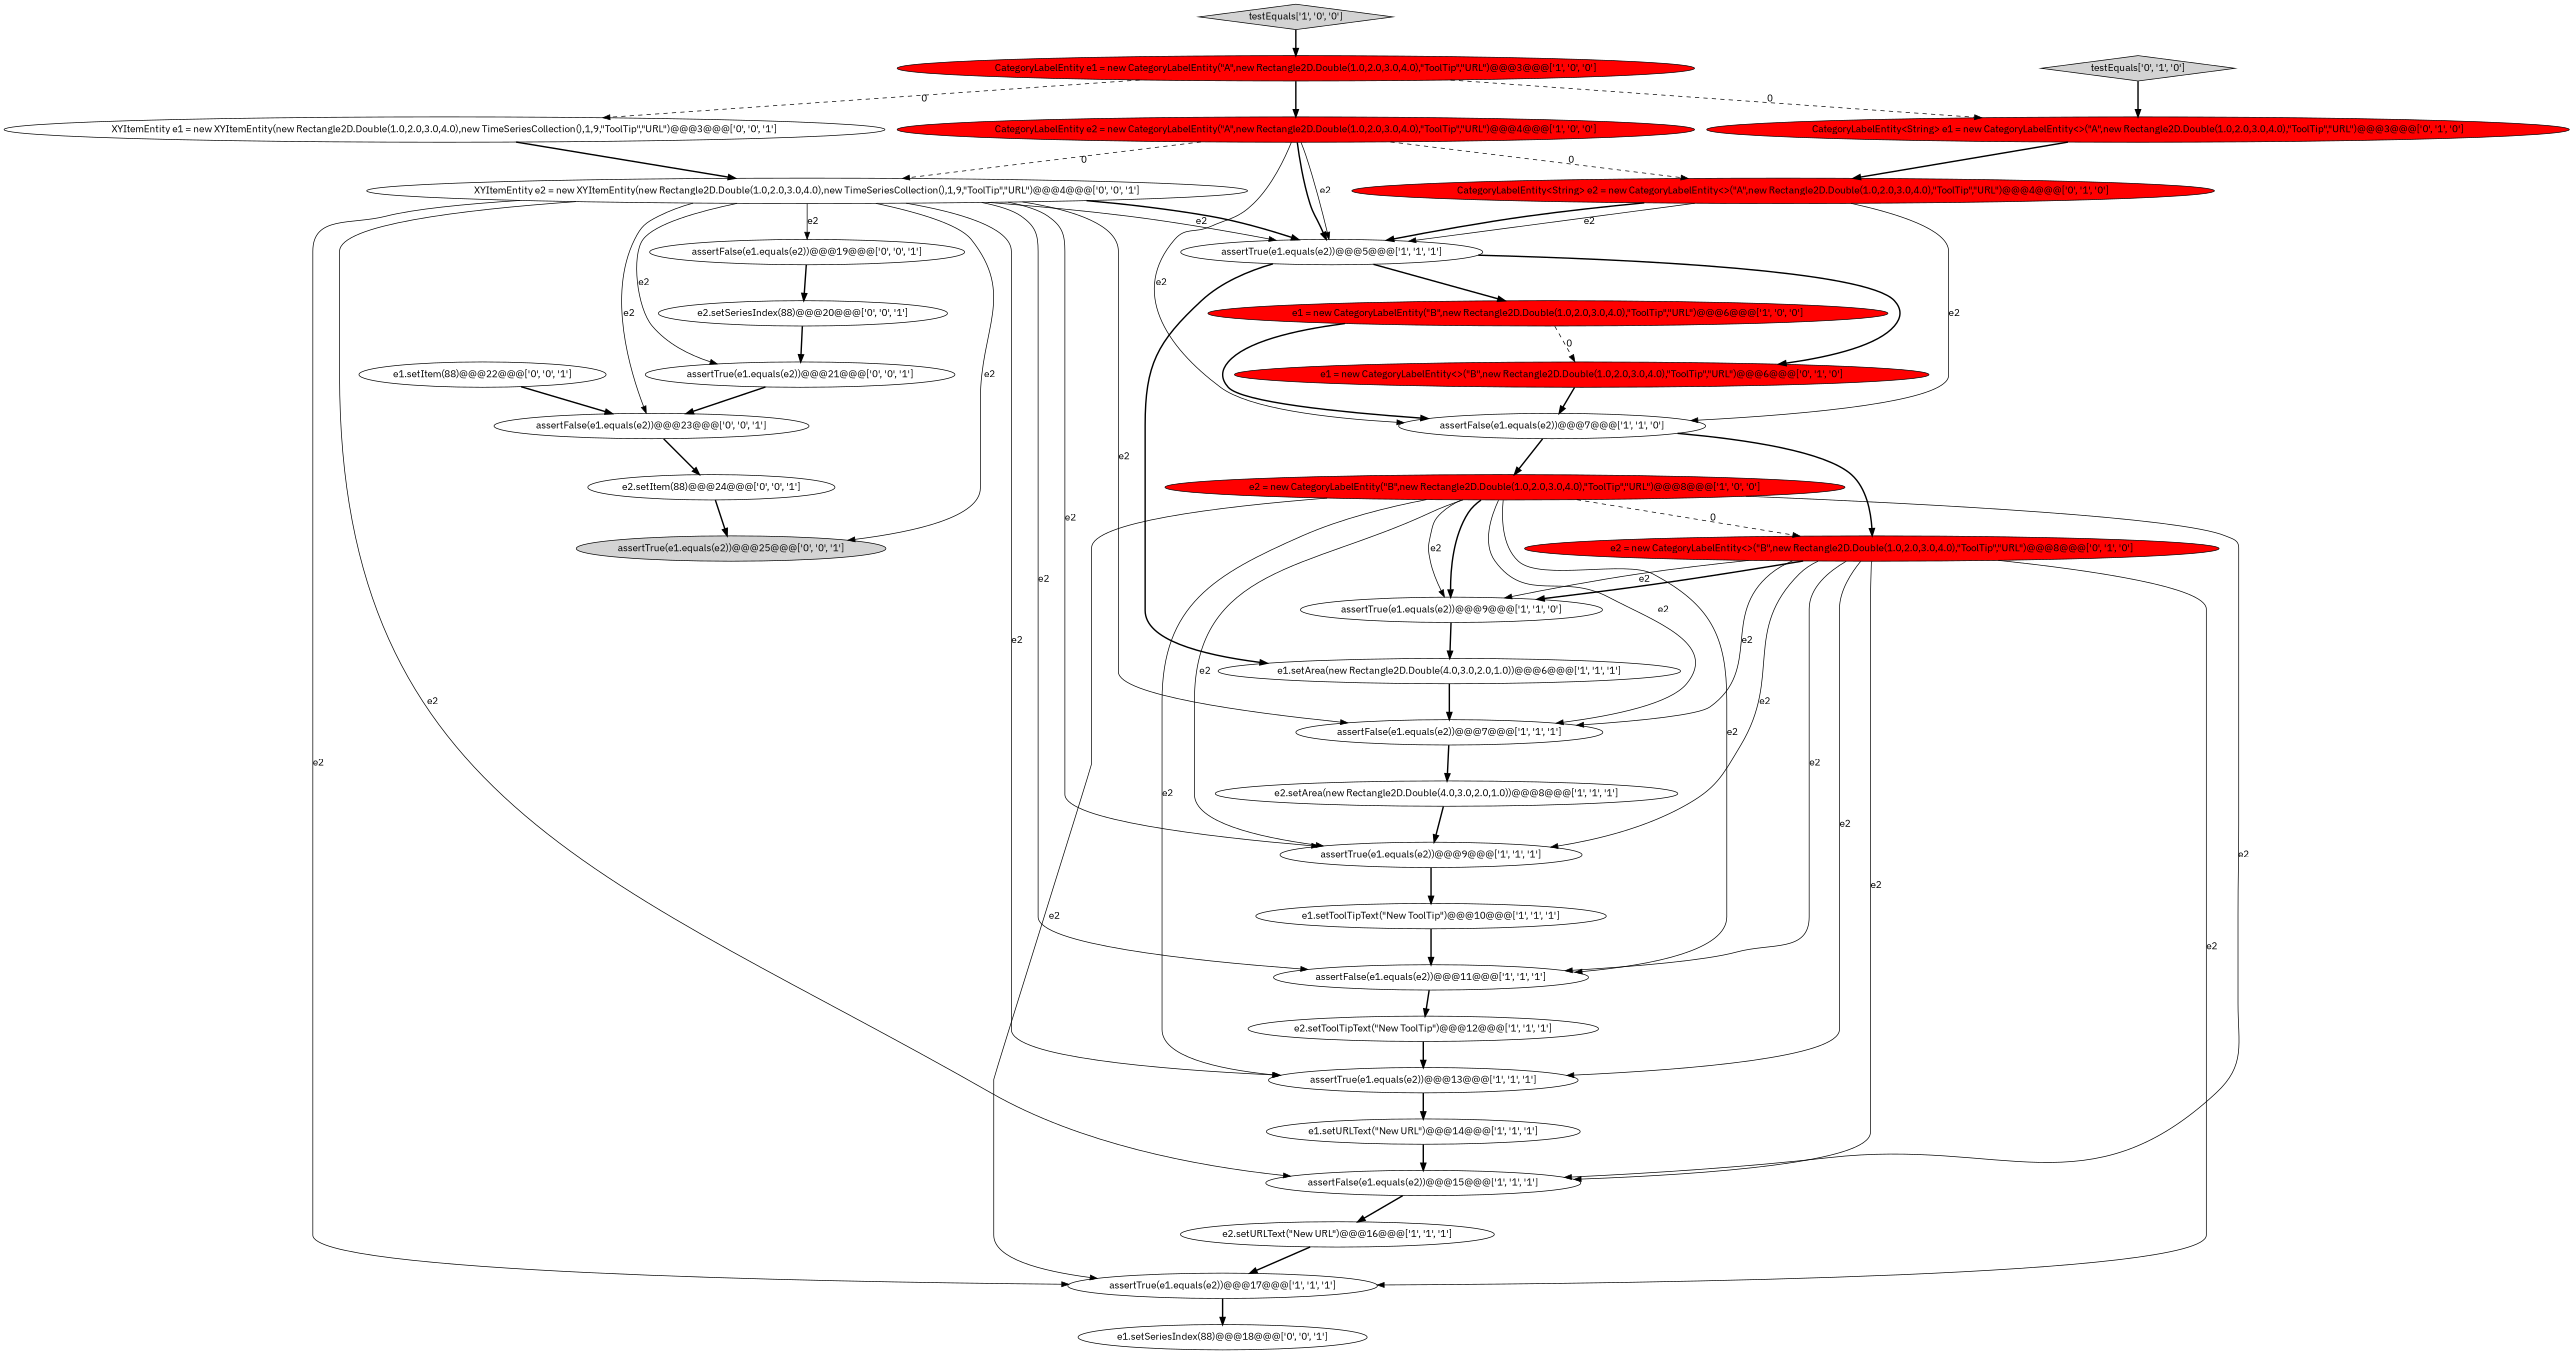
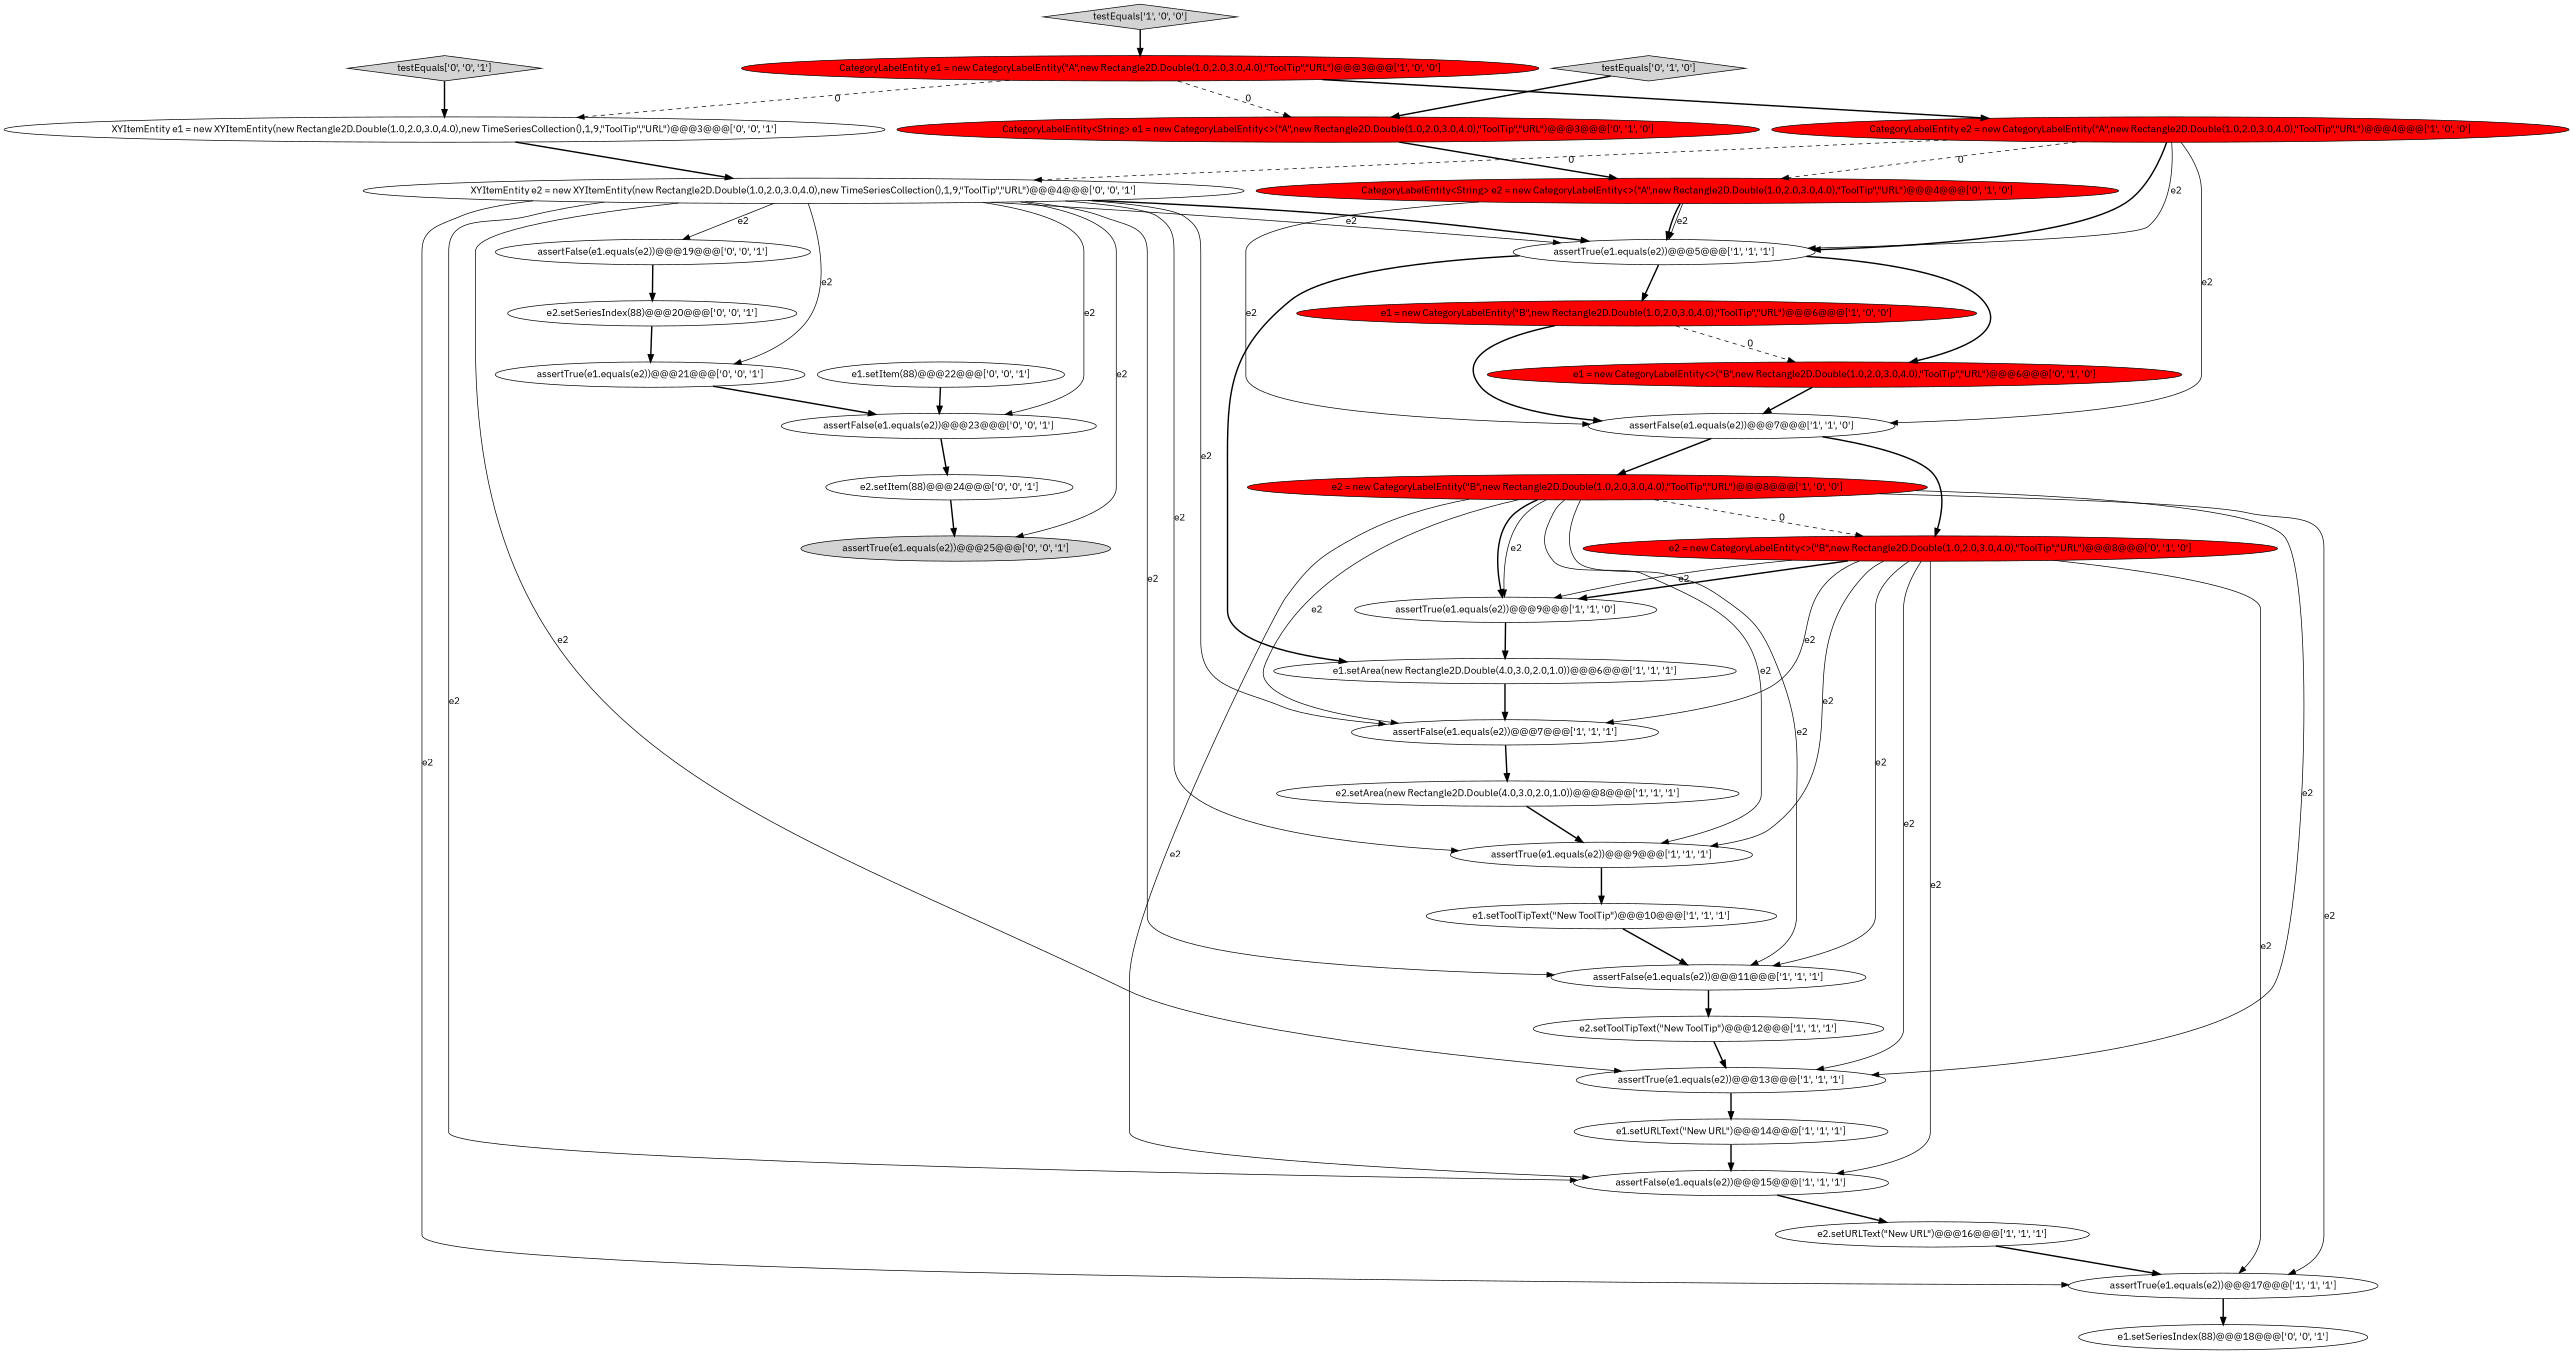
none -> (444, 68)
